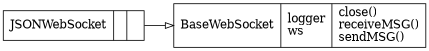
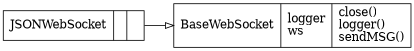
(379, 25) -> (362, 25)
